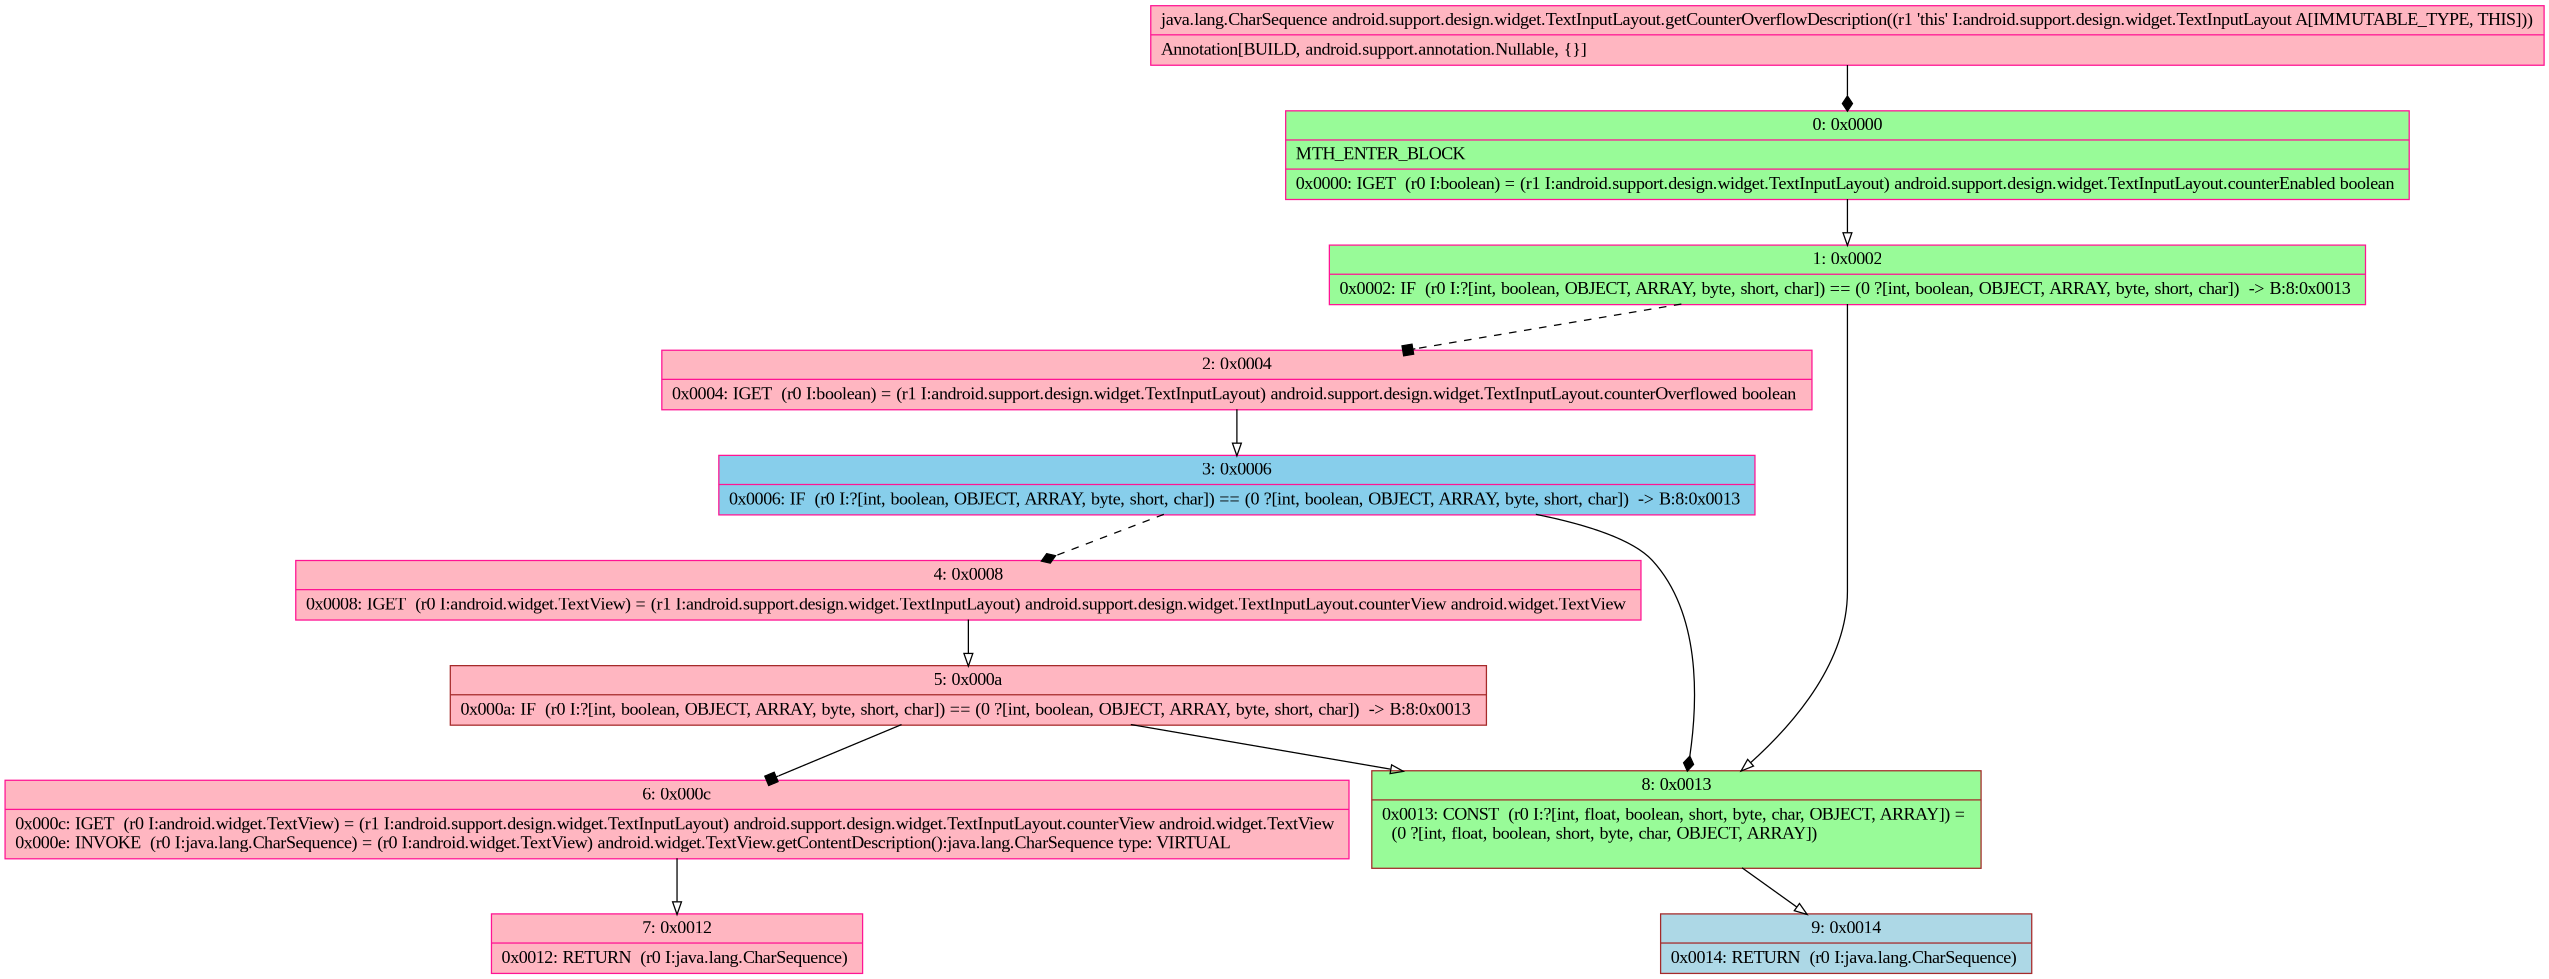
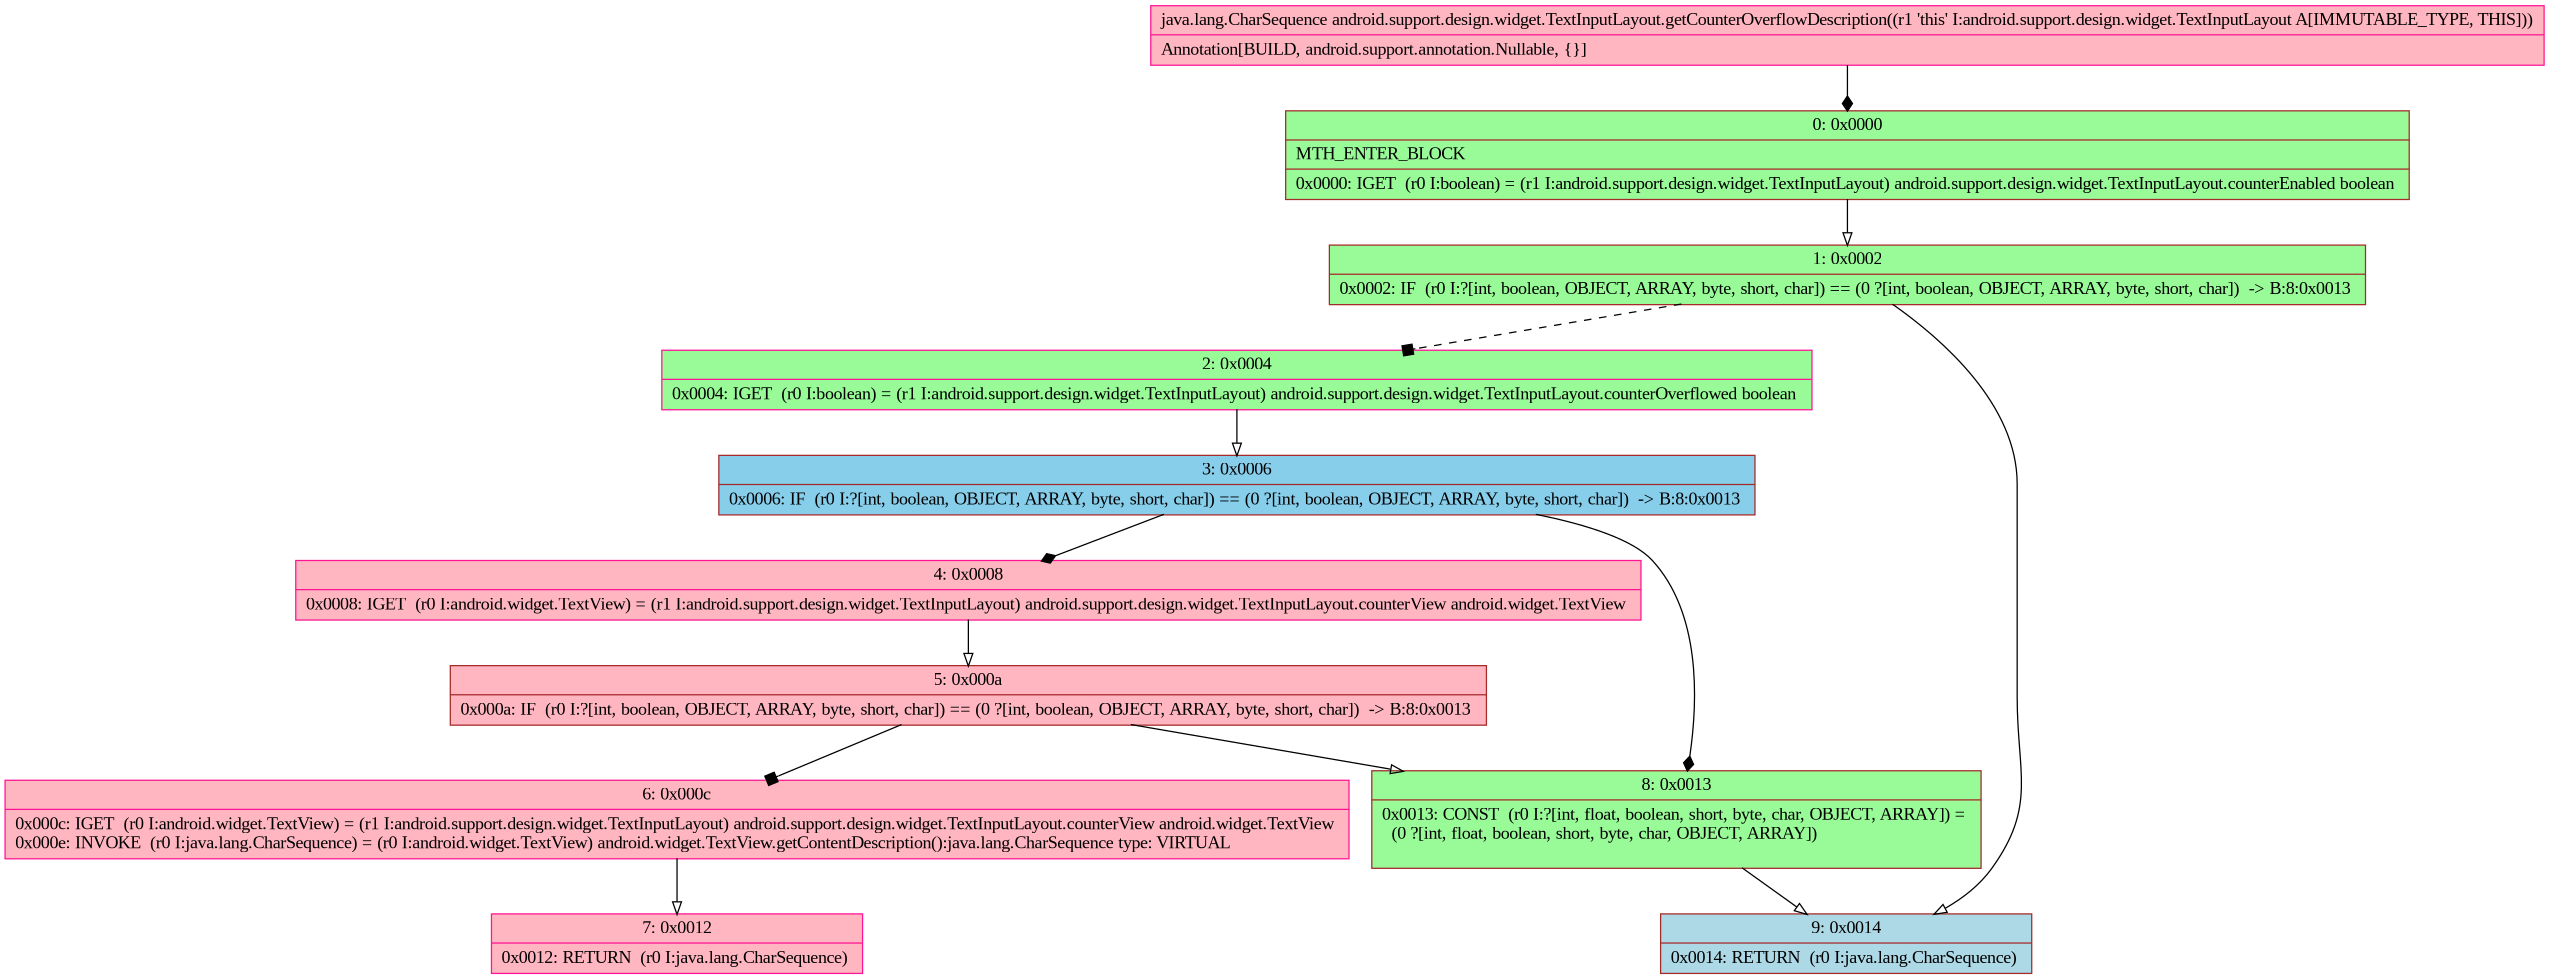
(1847, 155) -> (1847, 155)
(1847, 275) -> (1847, 275)
(1237, 380) -> (1237, 380)
(1237, 485) -> (1237, 485)
(1110, 535) -> (1110, 535)
(1847, 549) -> (2017, 597)
